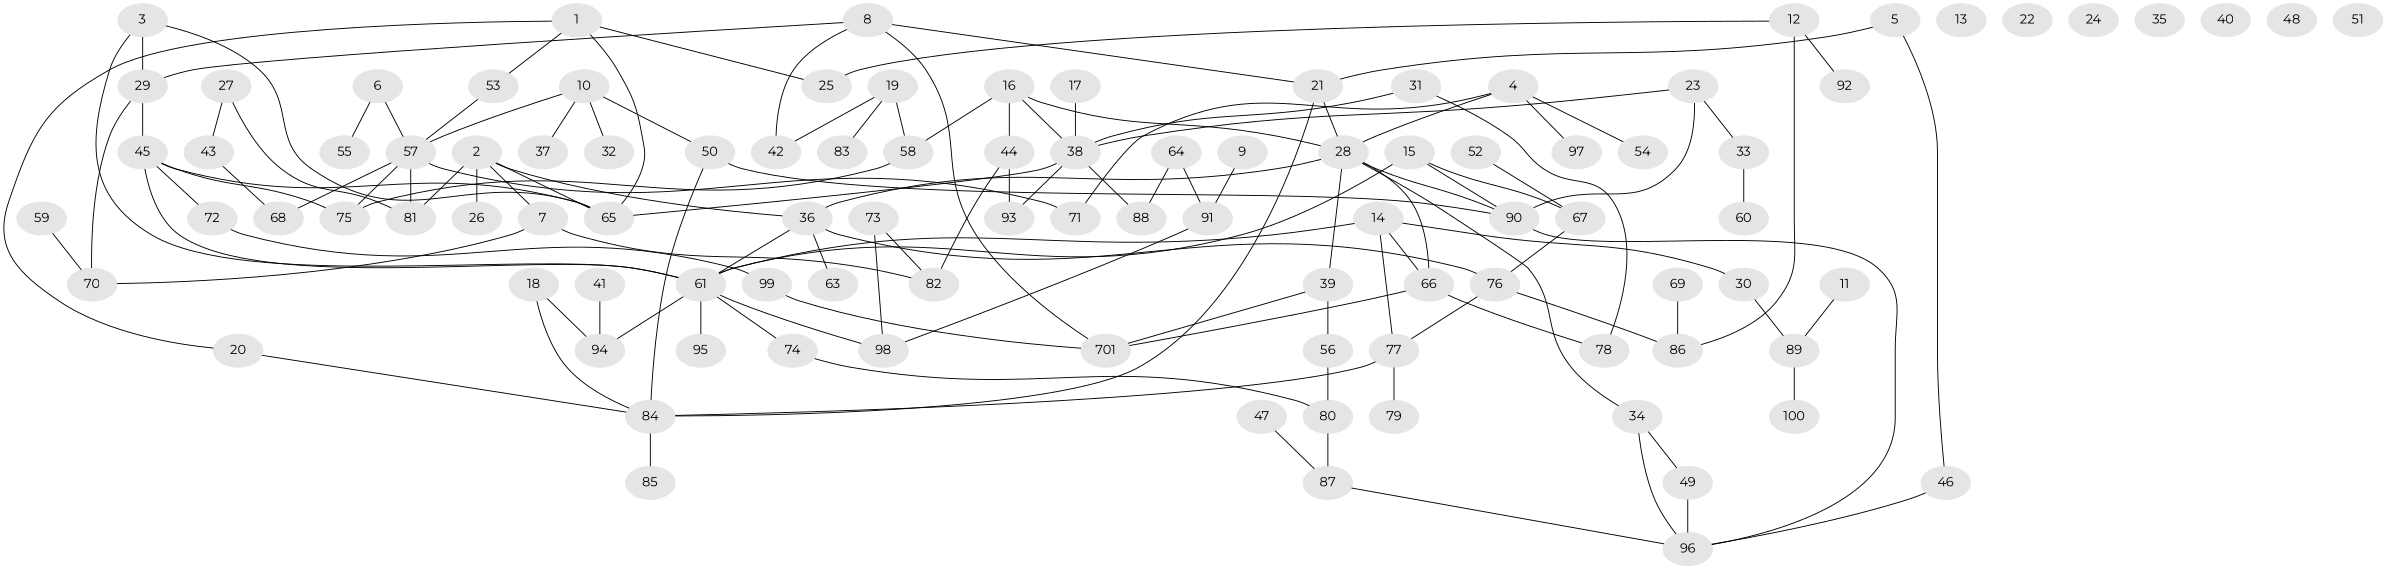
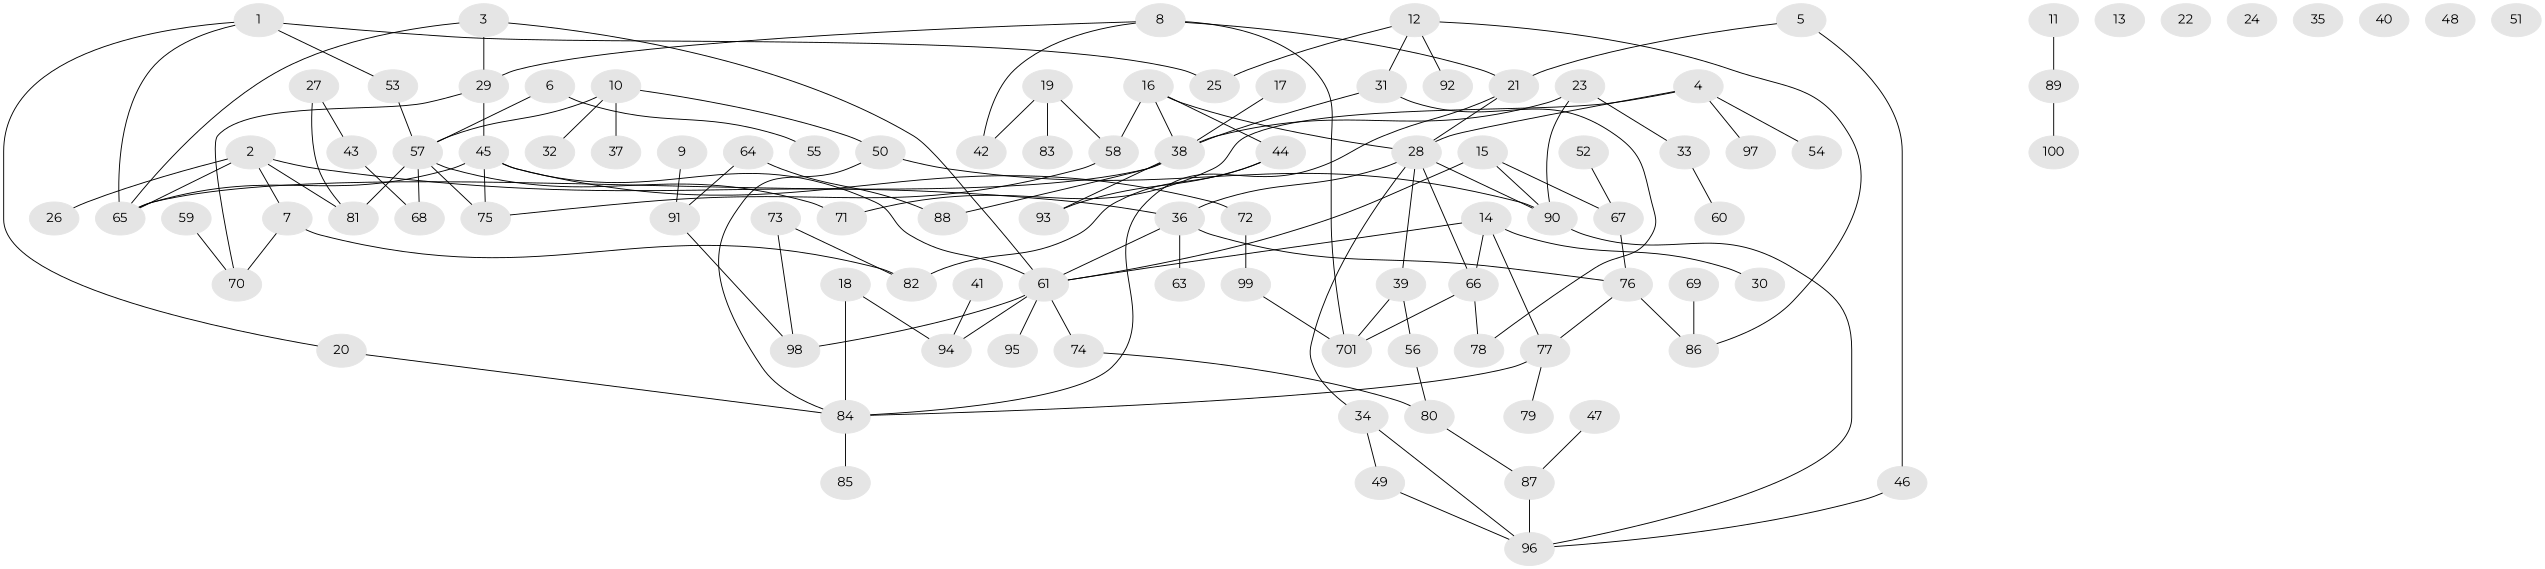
none -> (1397, 55)
(1769, 318) -> none
